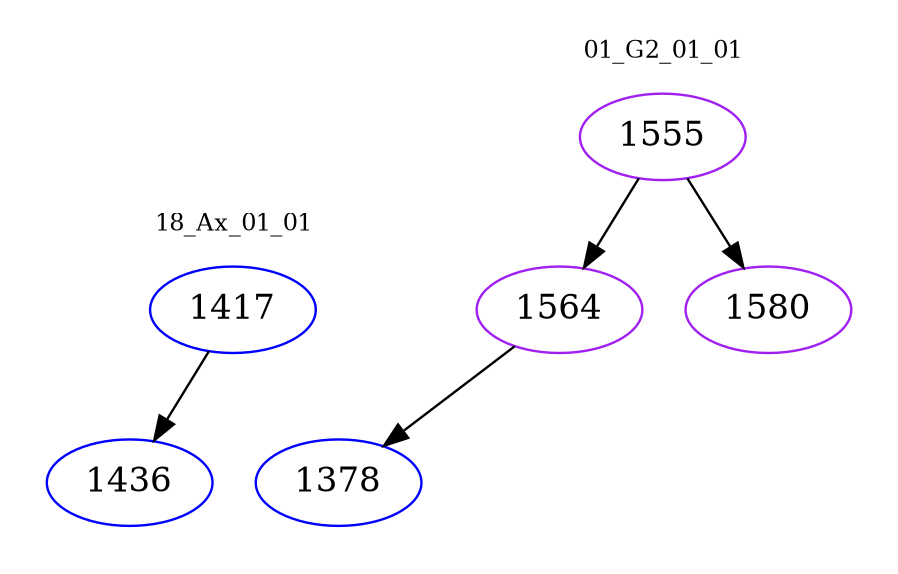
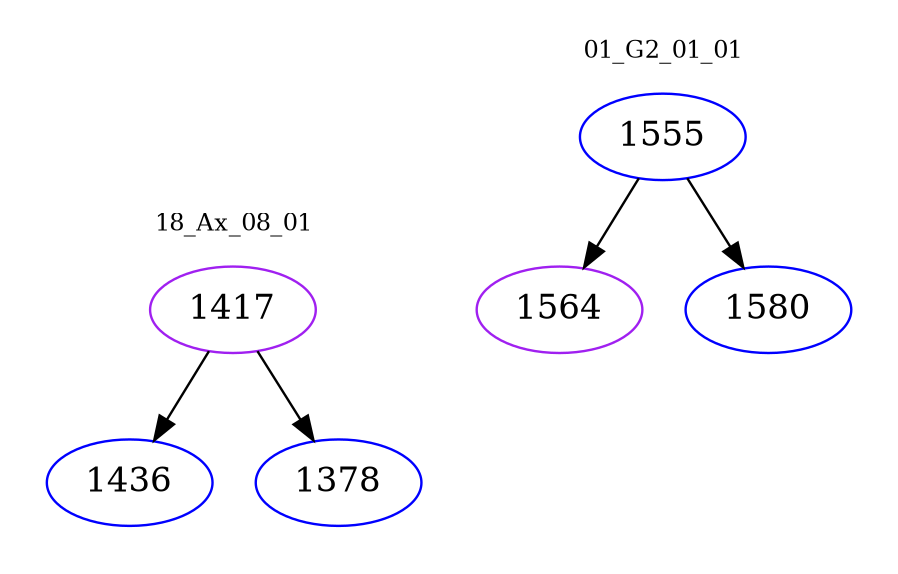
(663, 137) -> (663, 137)
(234, 225) -> (234, 225)
(233, 310) -> (233, 310)
(768, 310) -> (768, 310)
(459, 388) -> (279, 385)
